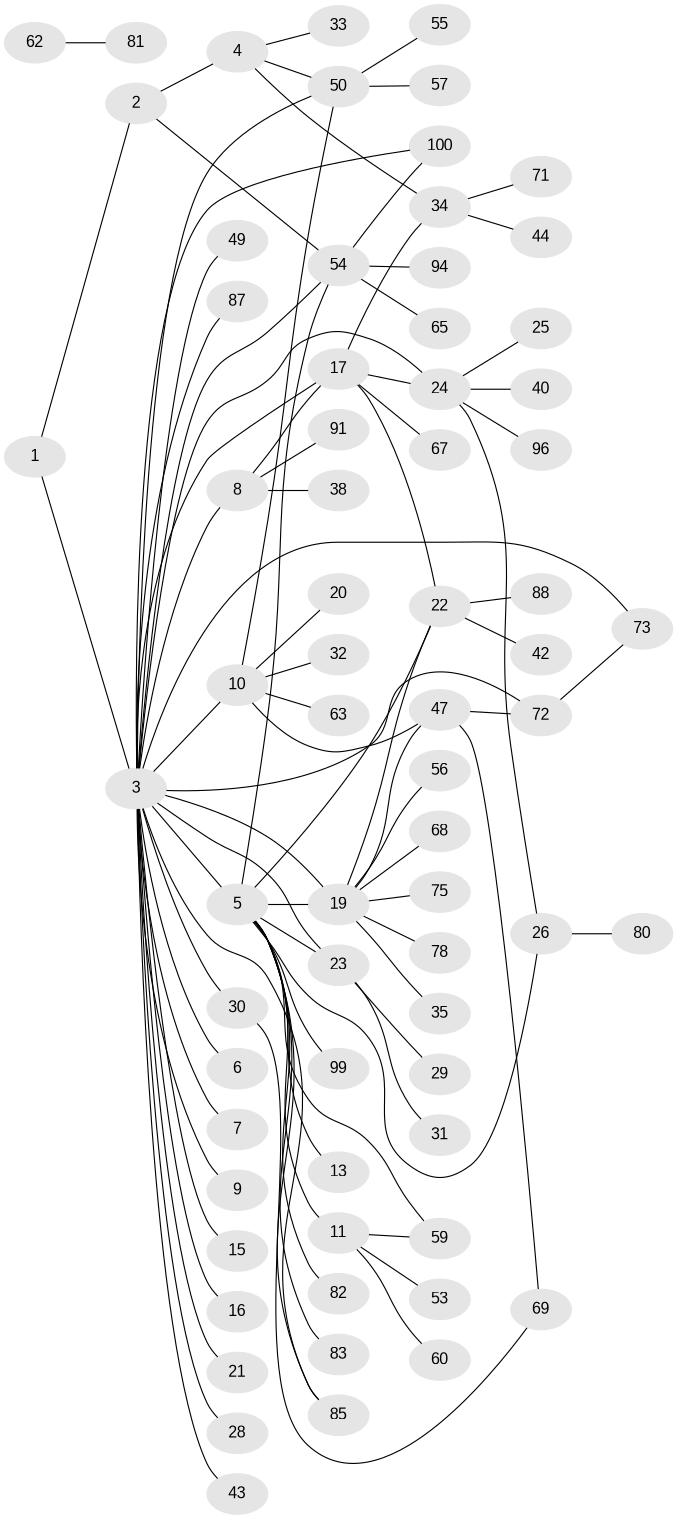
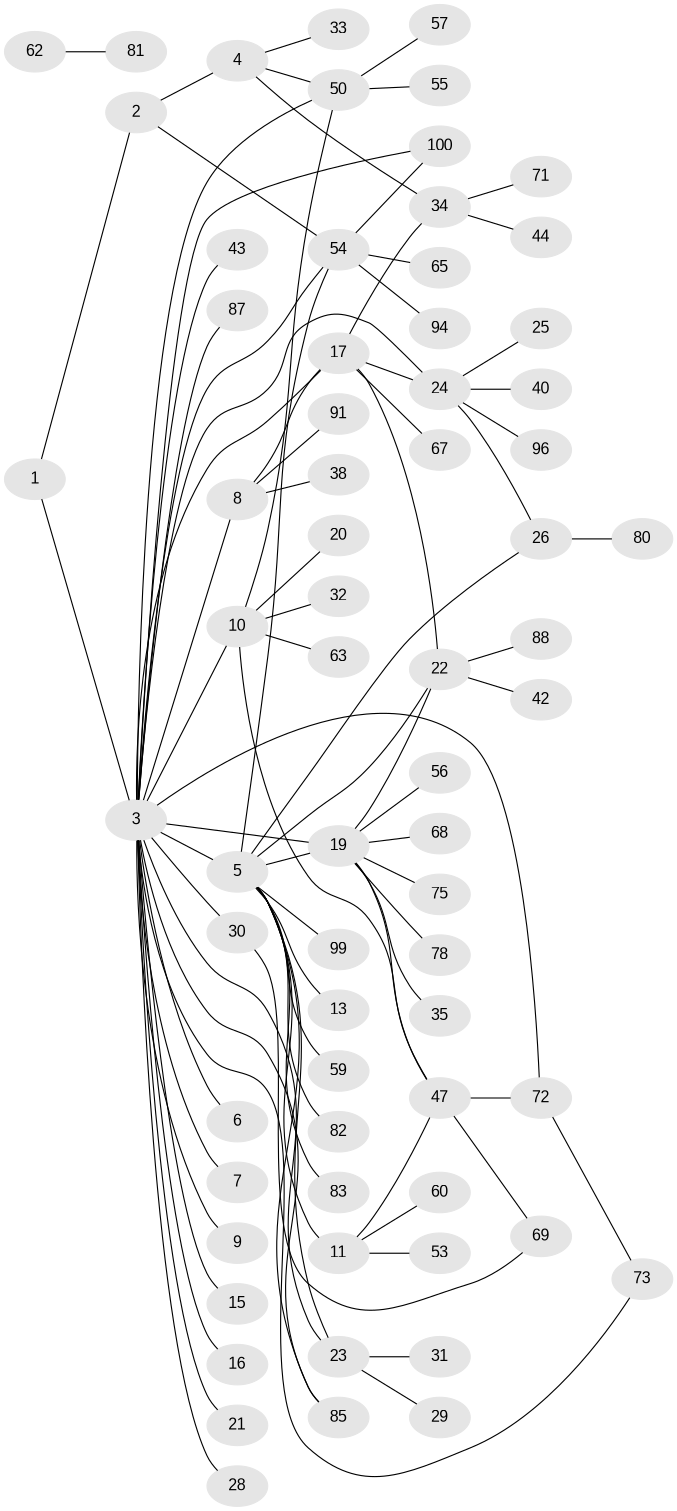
(237, 241) -> none
(389, 1236) -> (397, 1180)
